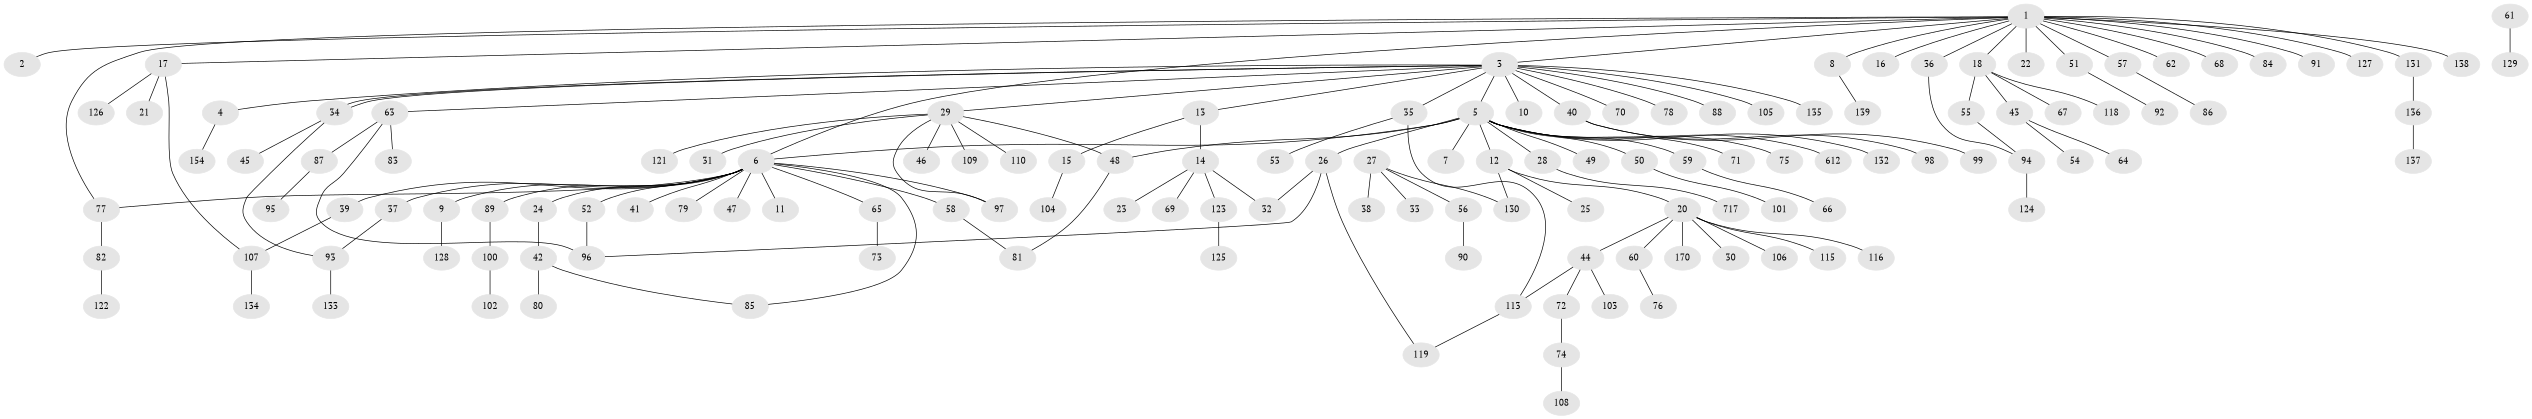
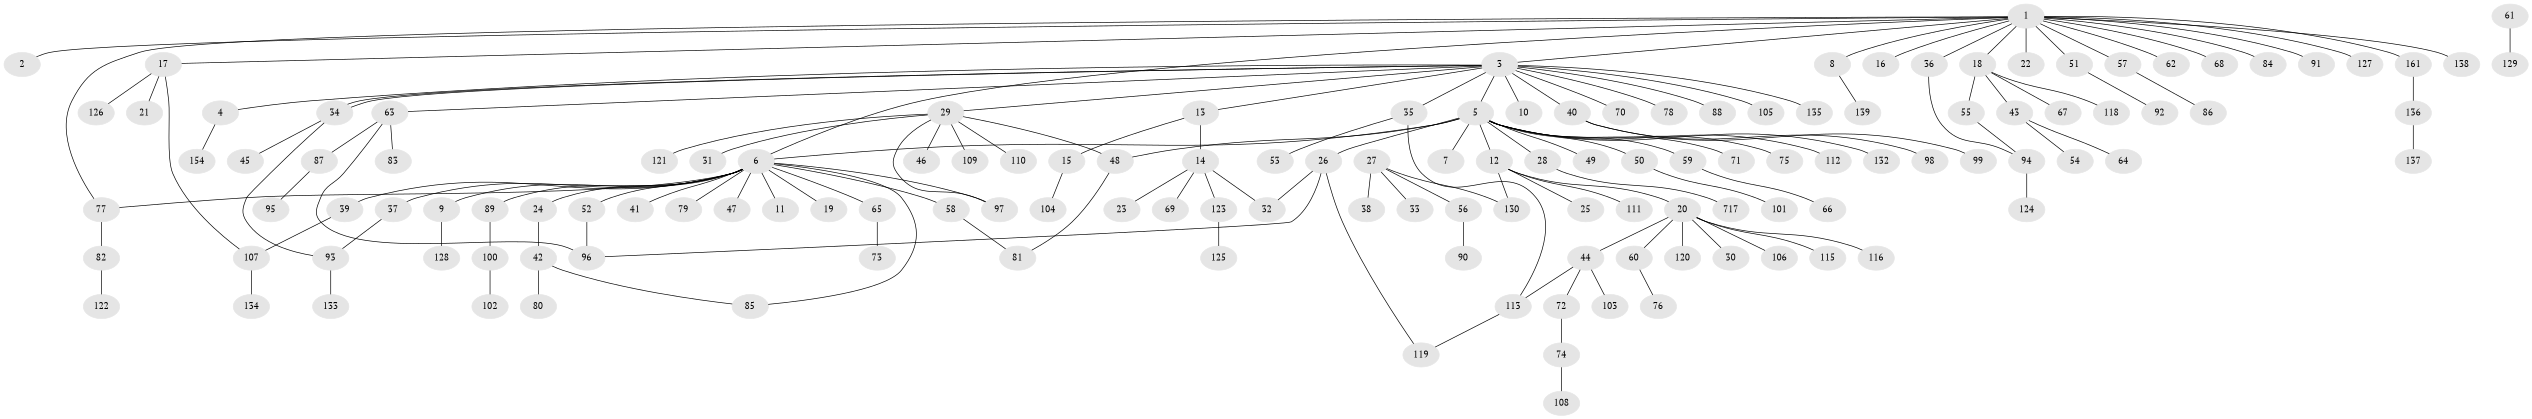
(2413, 65) -> (2413, 65)
(1833, 161) -> (1833, 161)
none -> (829, 210)
none -> (1634, 210)
(1683, 258) -> (1683, 258)
